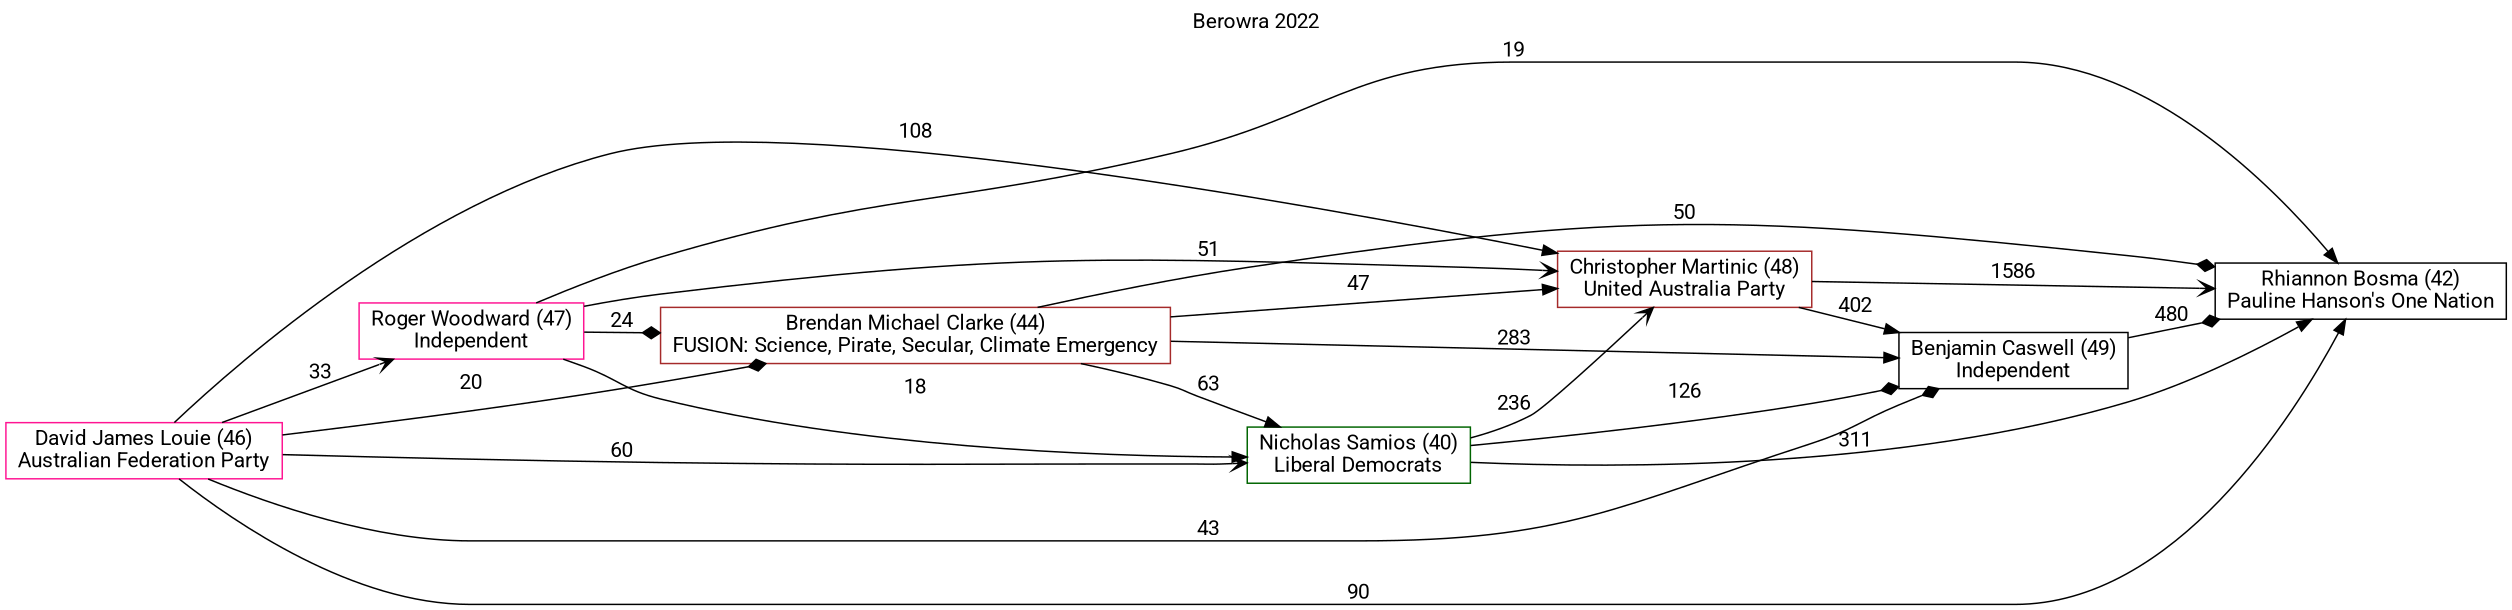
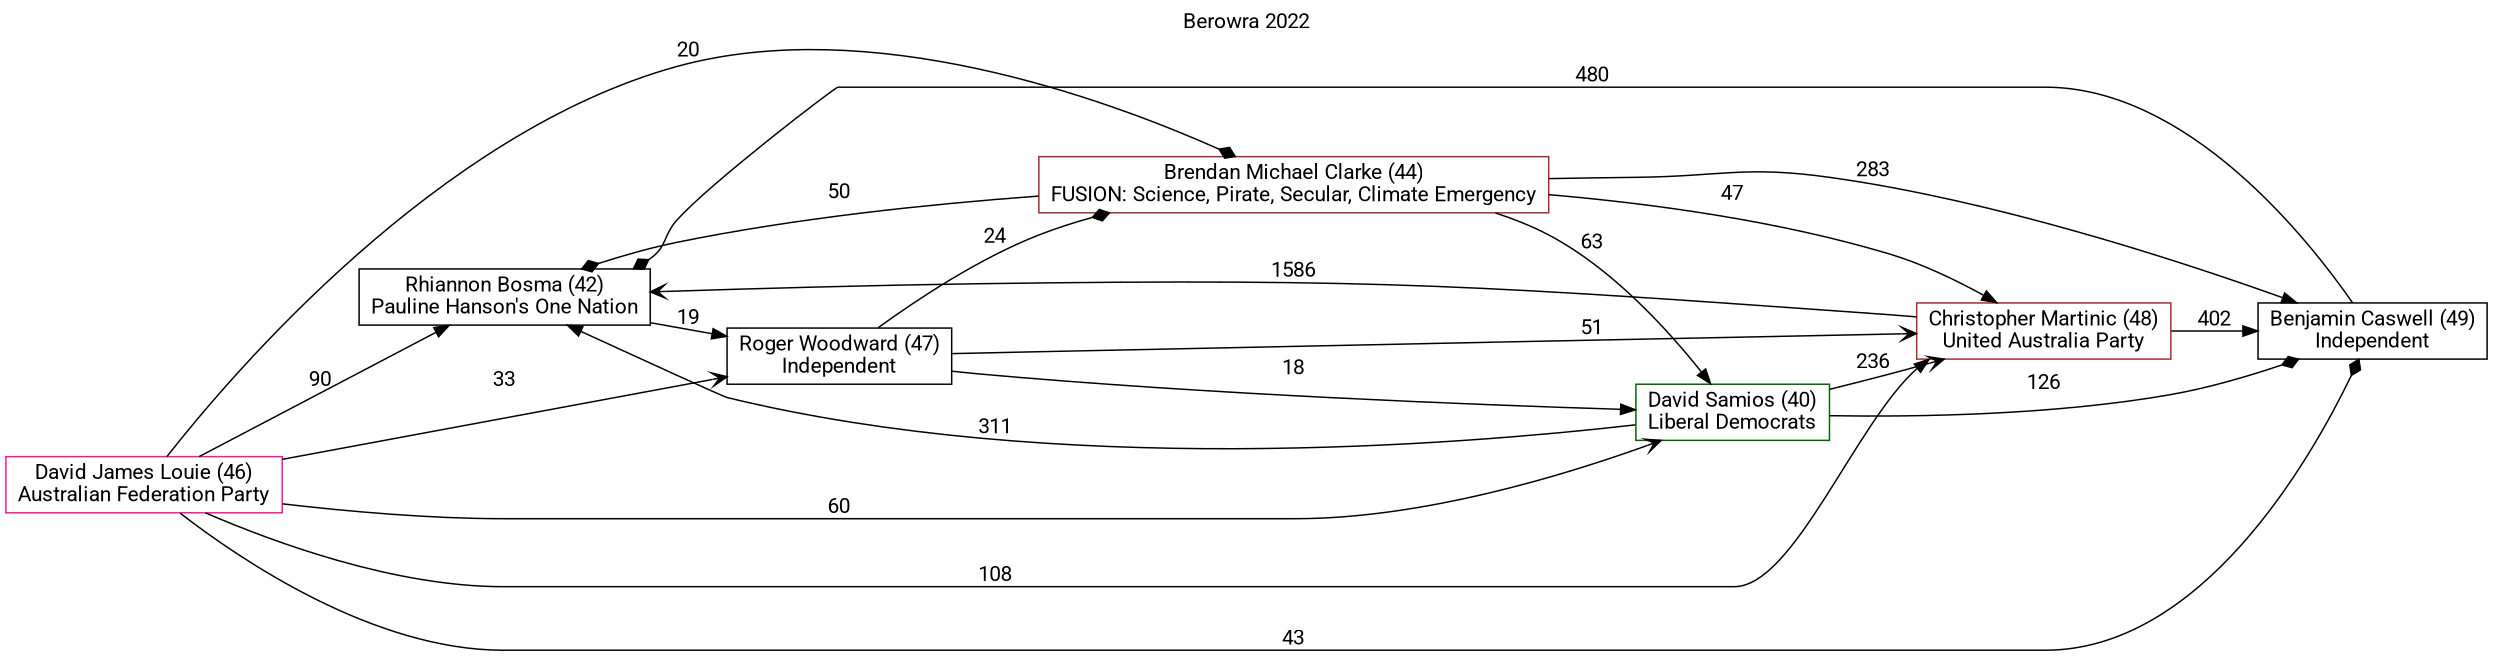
(1447, 66) -> (681, 328)
(471, 331) -> (839, 356)
(1359, 455) -> (1733, 412)
